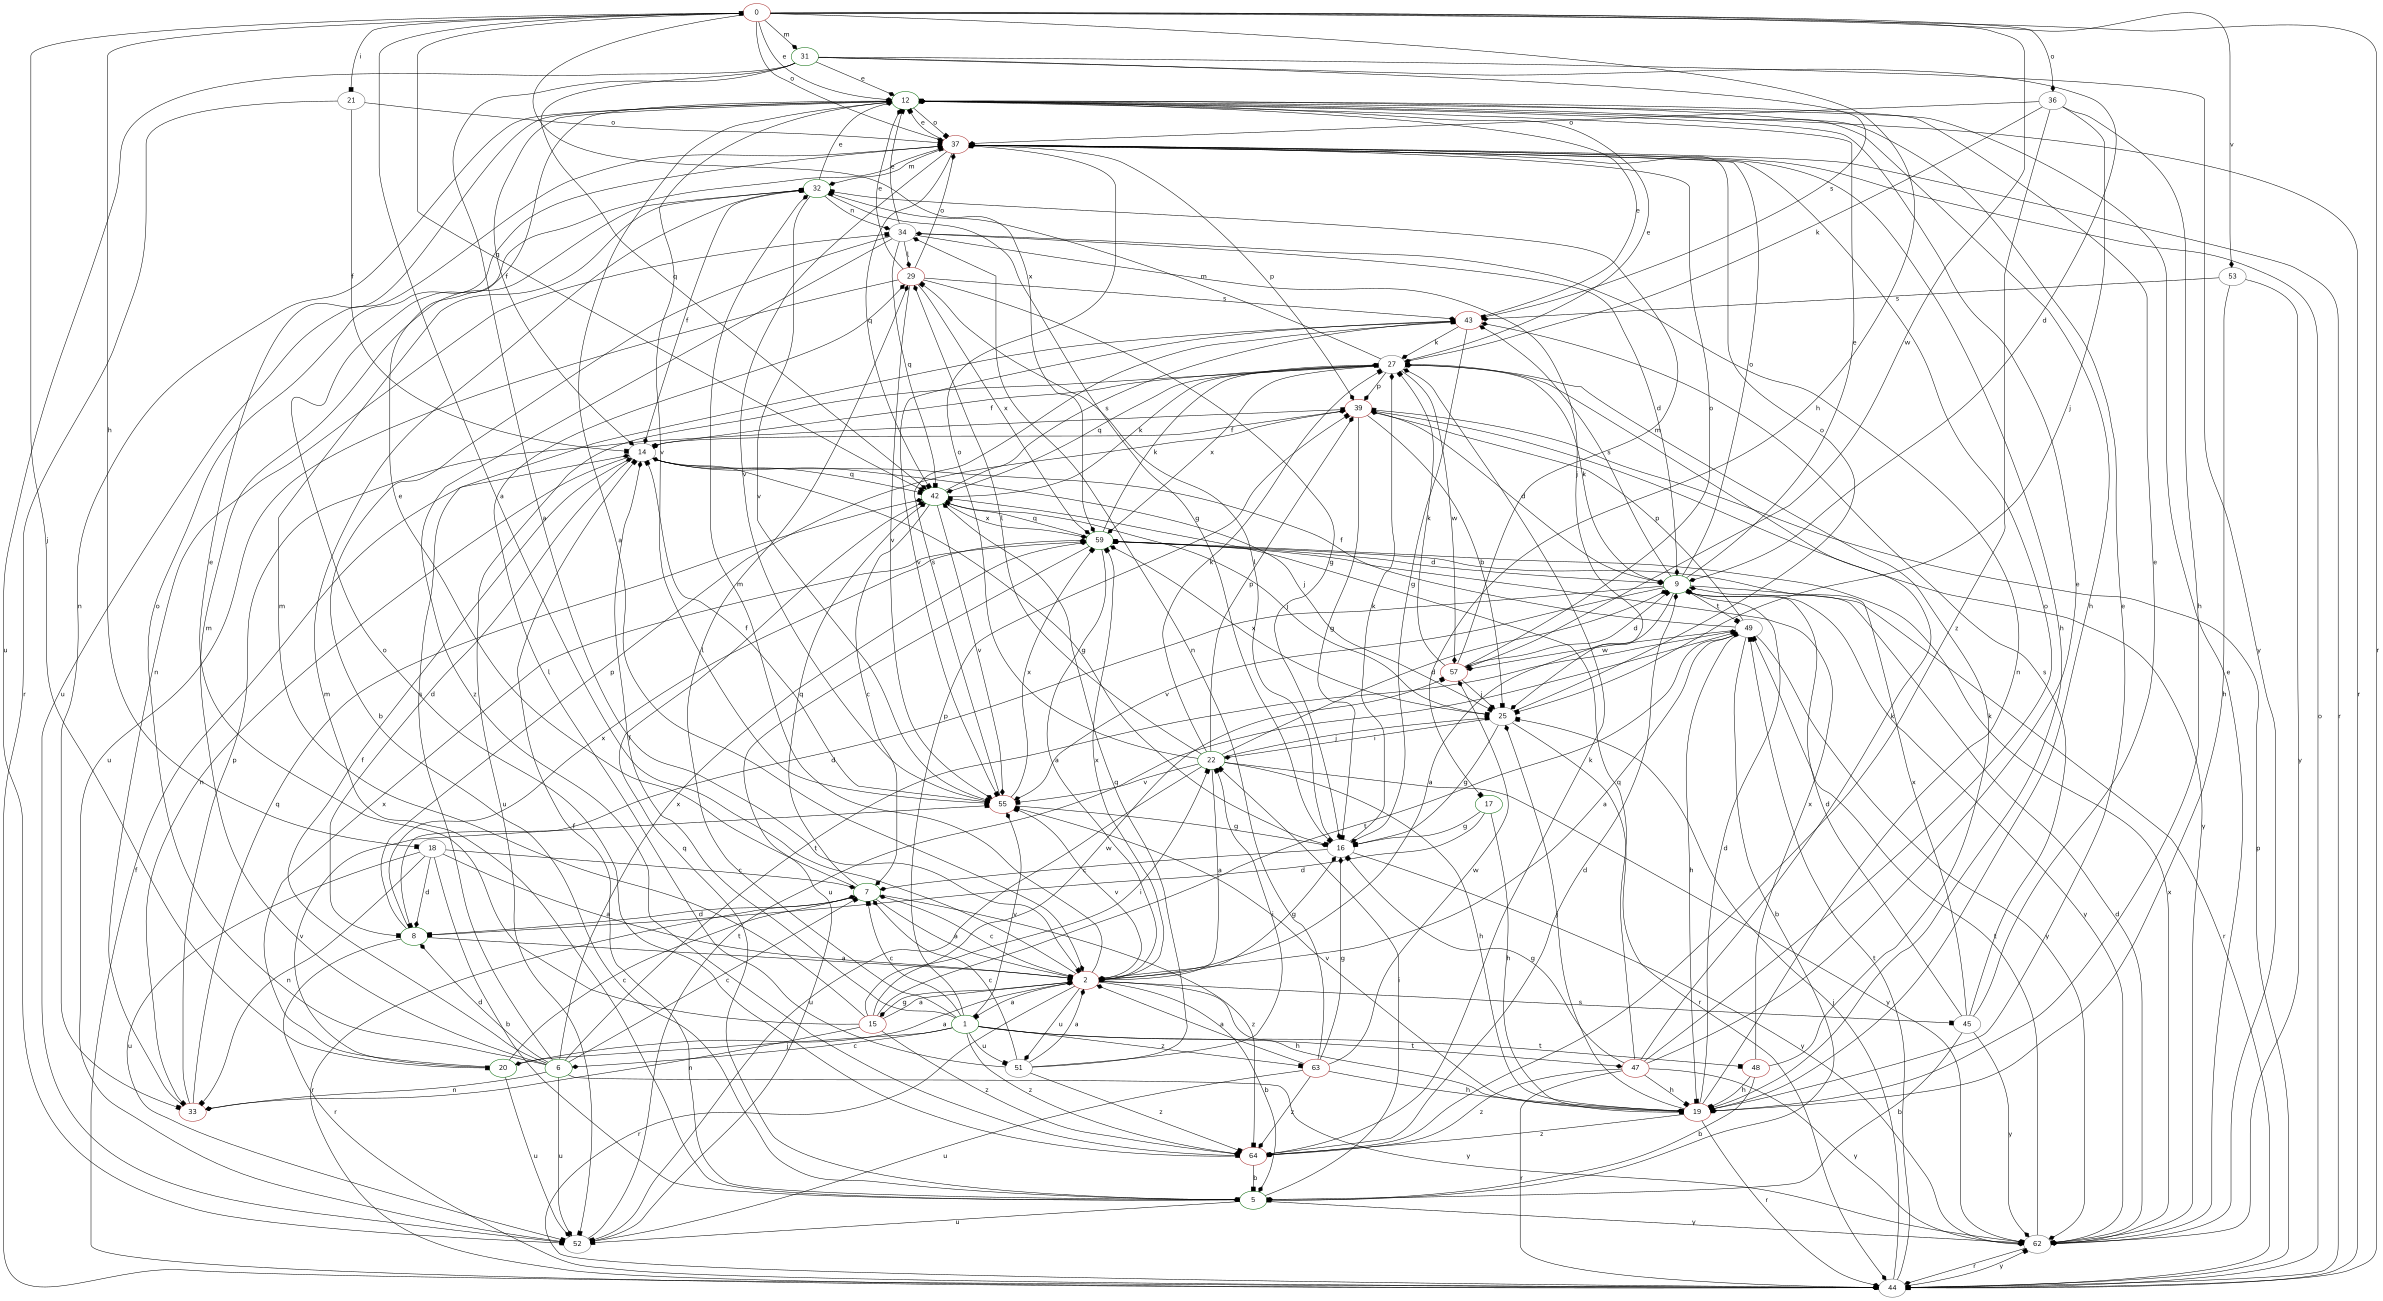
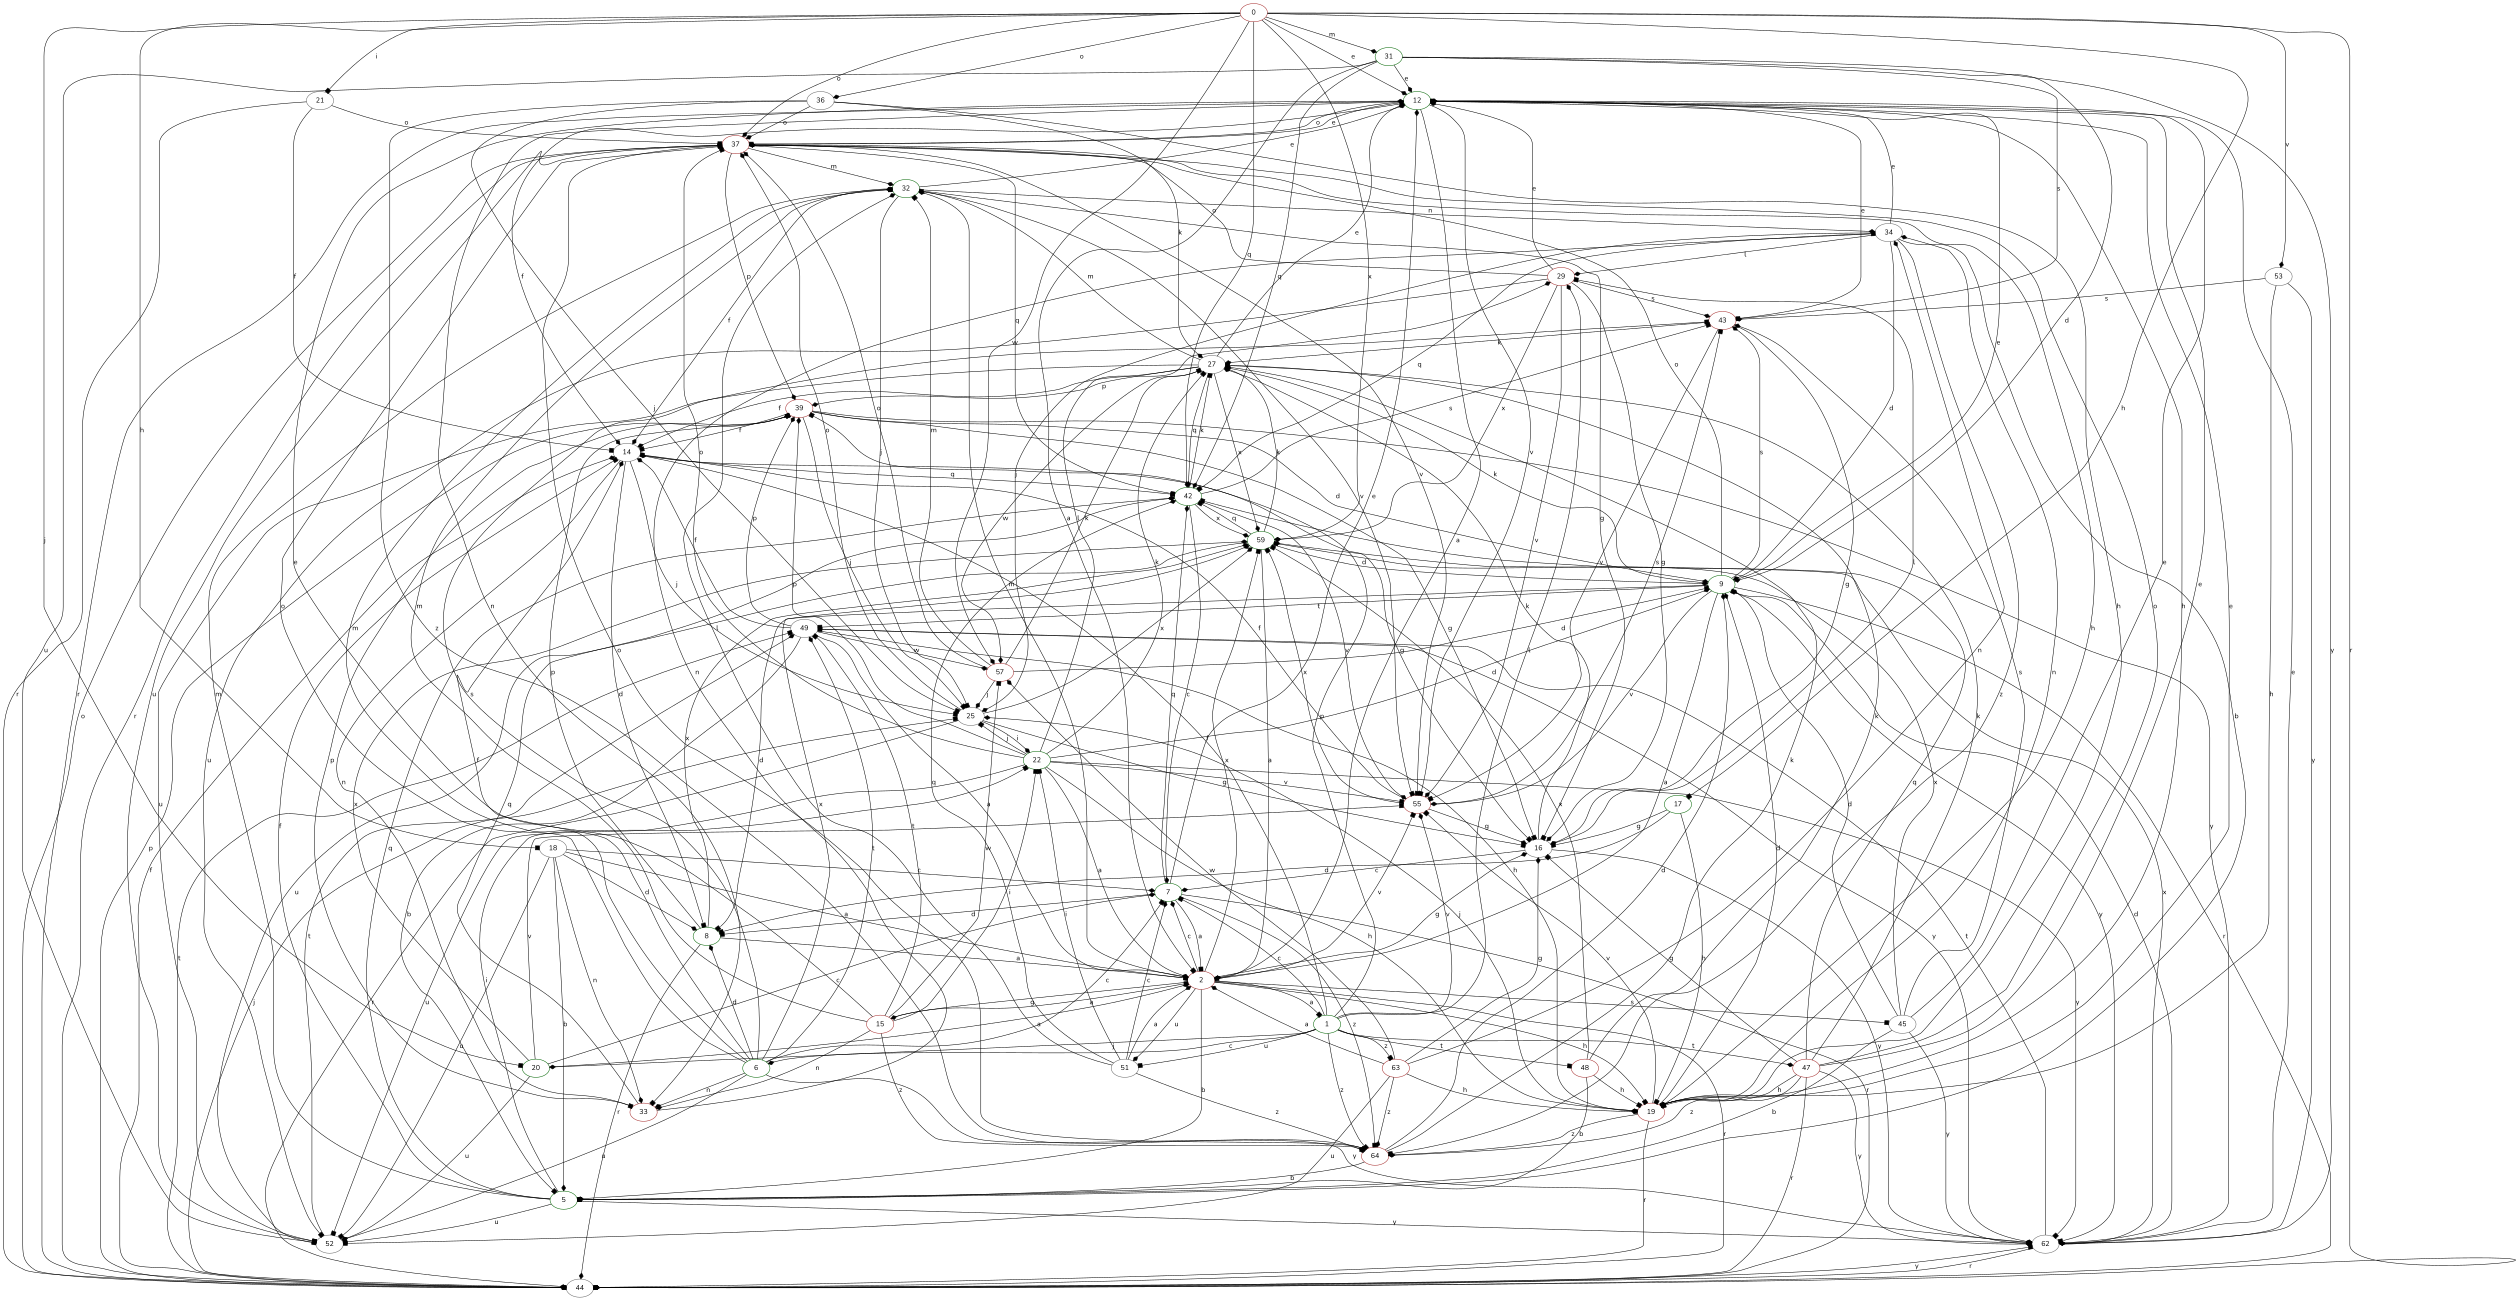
(522, 555) -> none
(1483, 562) -> (851, 562)
(1231, 570) -> (880, 450)
(543, 672) -> (731, 668)
(304, 962) -> (590, 980)
